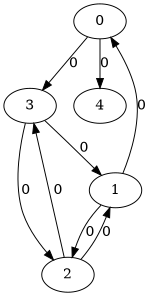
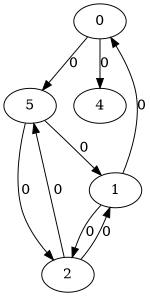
(30, 106) -> (30, 106)
